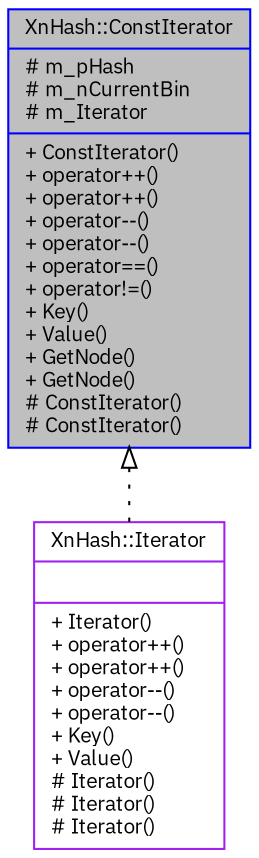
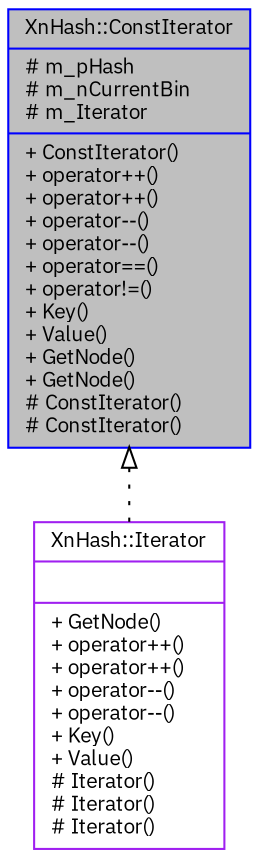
(101, 622) -> (107, 622)
